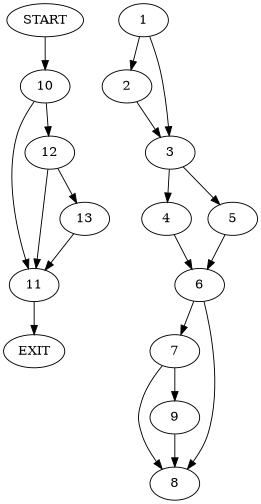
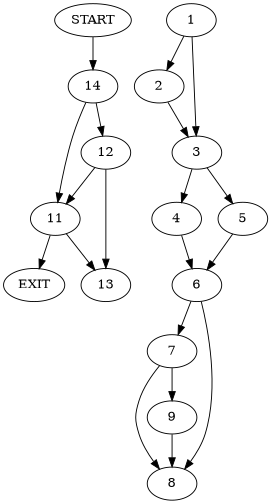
(45, 86) -> (93, 86)
(62, 248) -> (78, 248)
